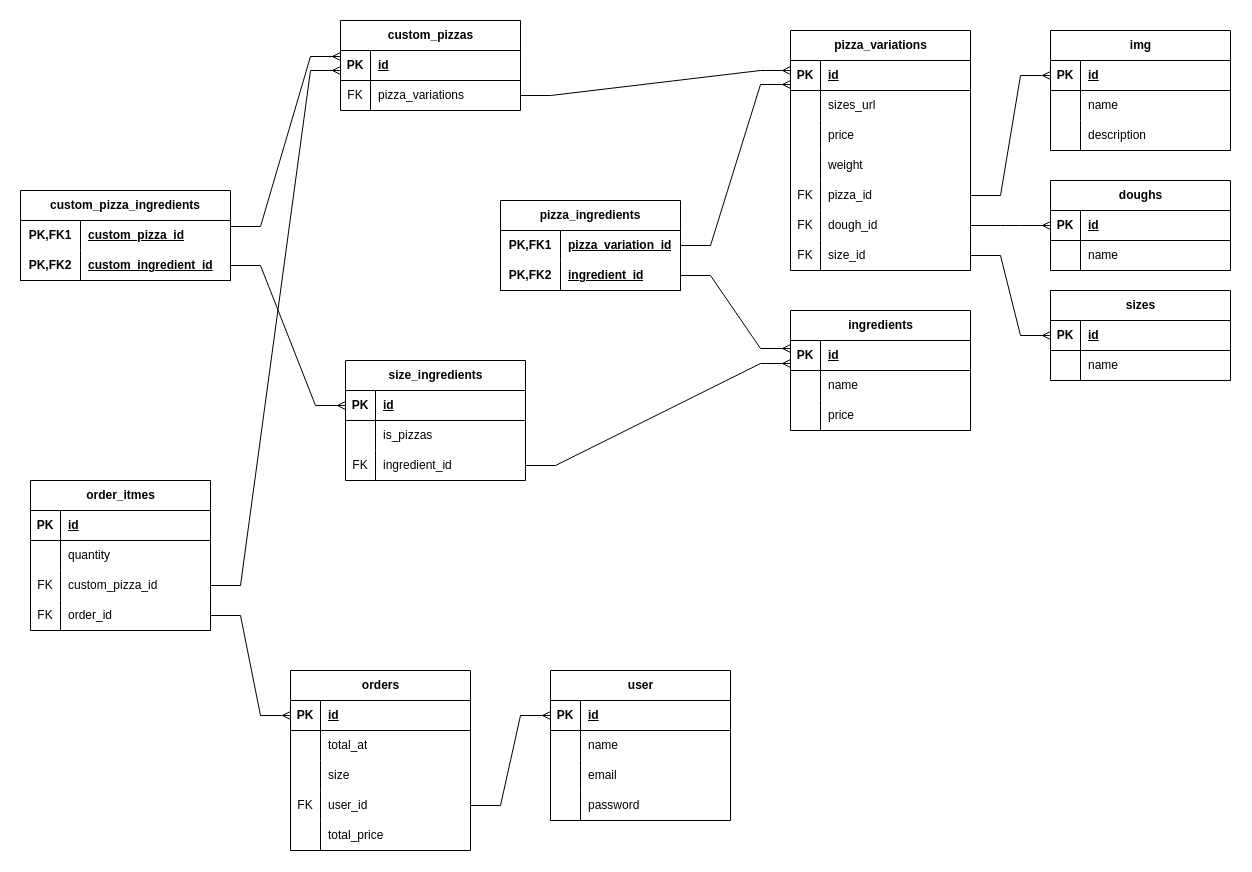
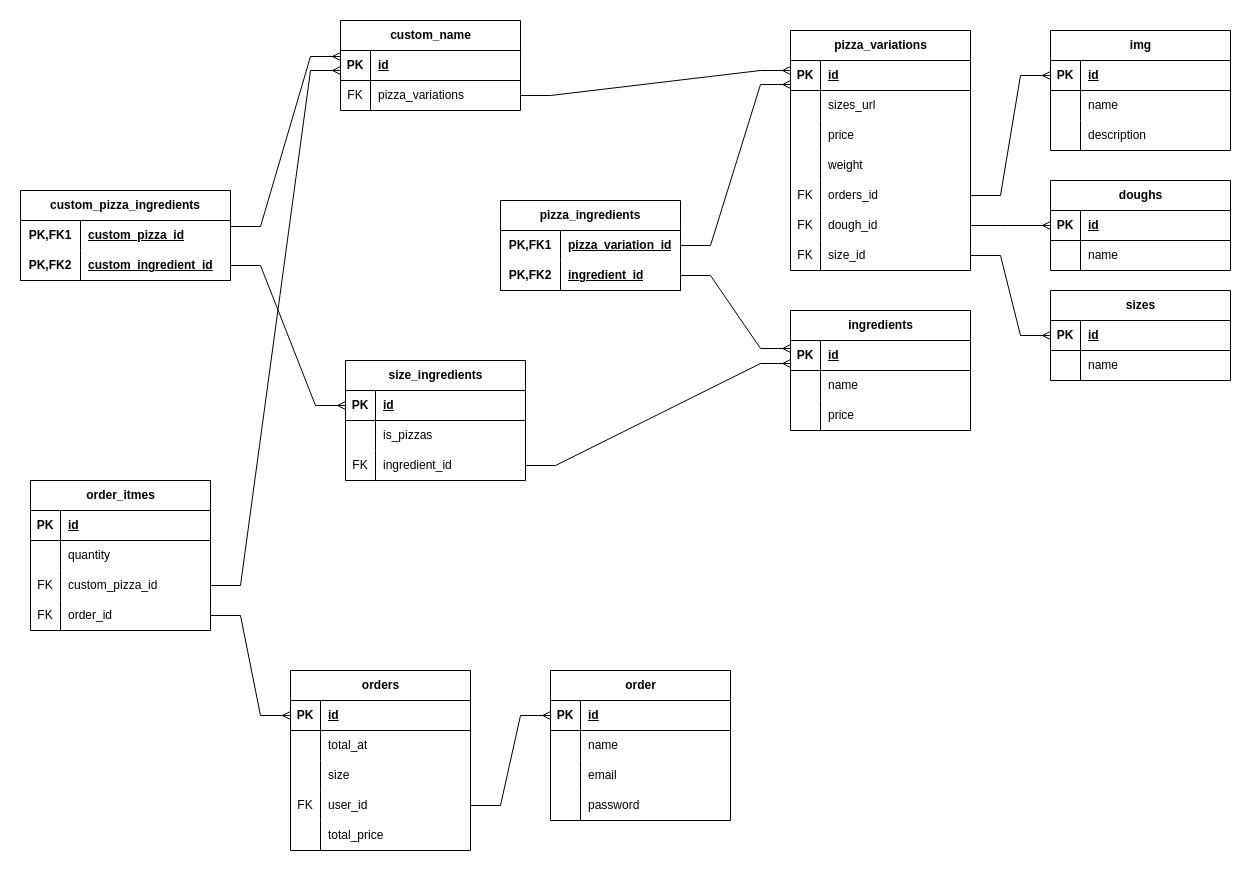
(431, 36) -> (431, 36)
(852, 196) -> (857, 196)
(641, 686) -> (641, 686)
